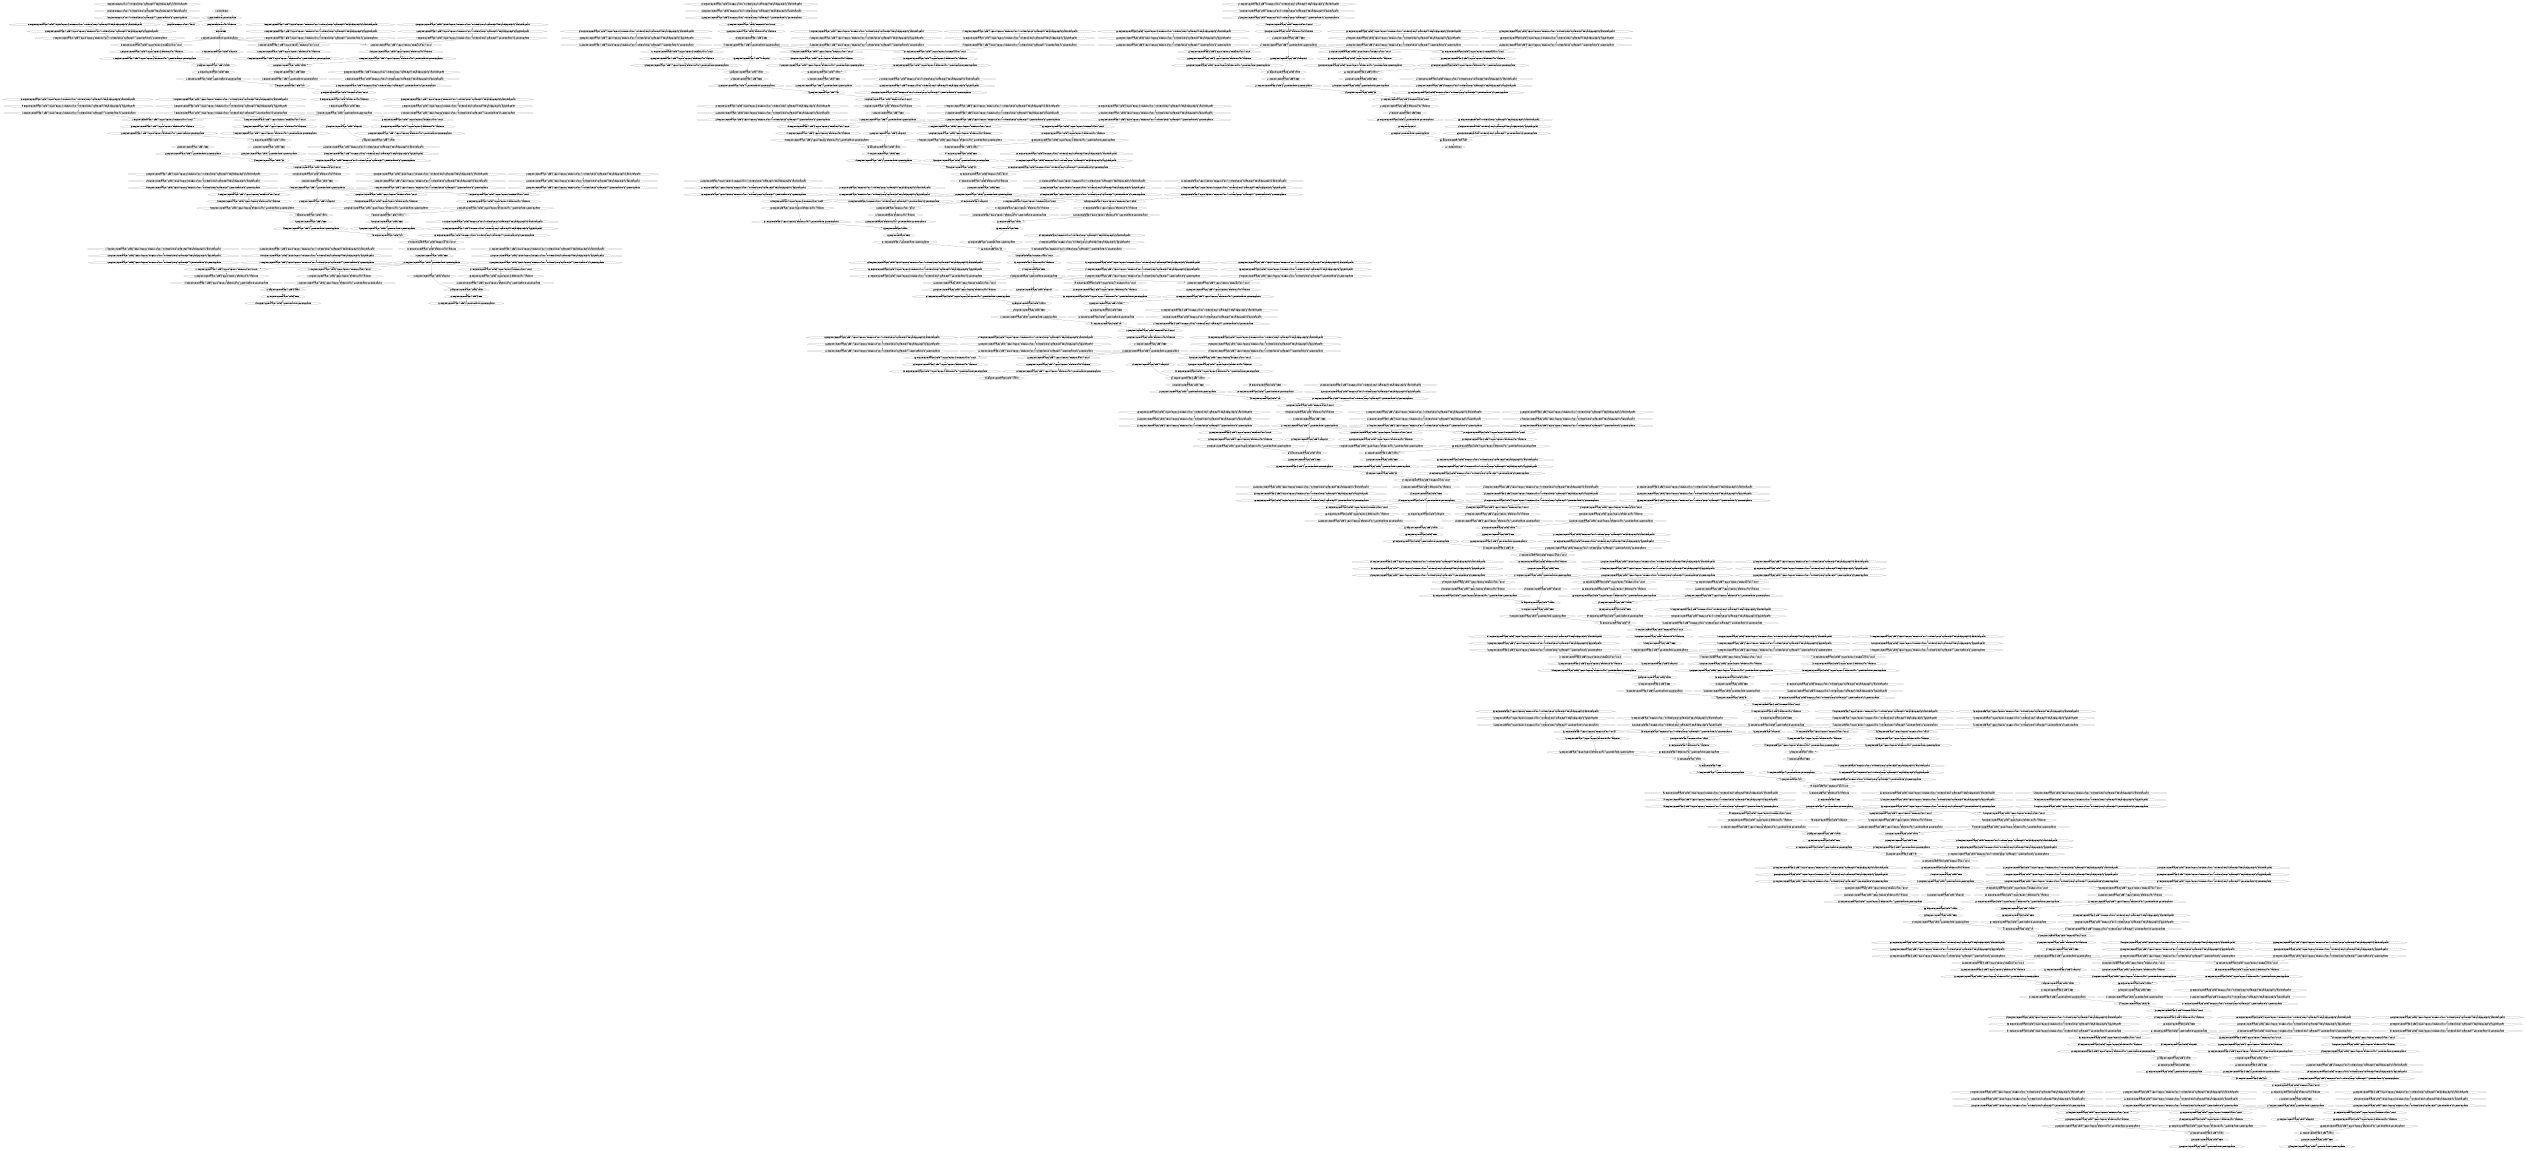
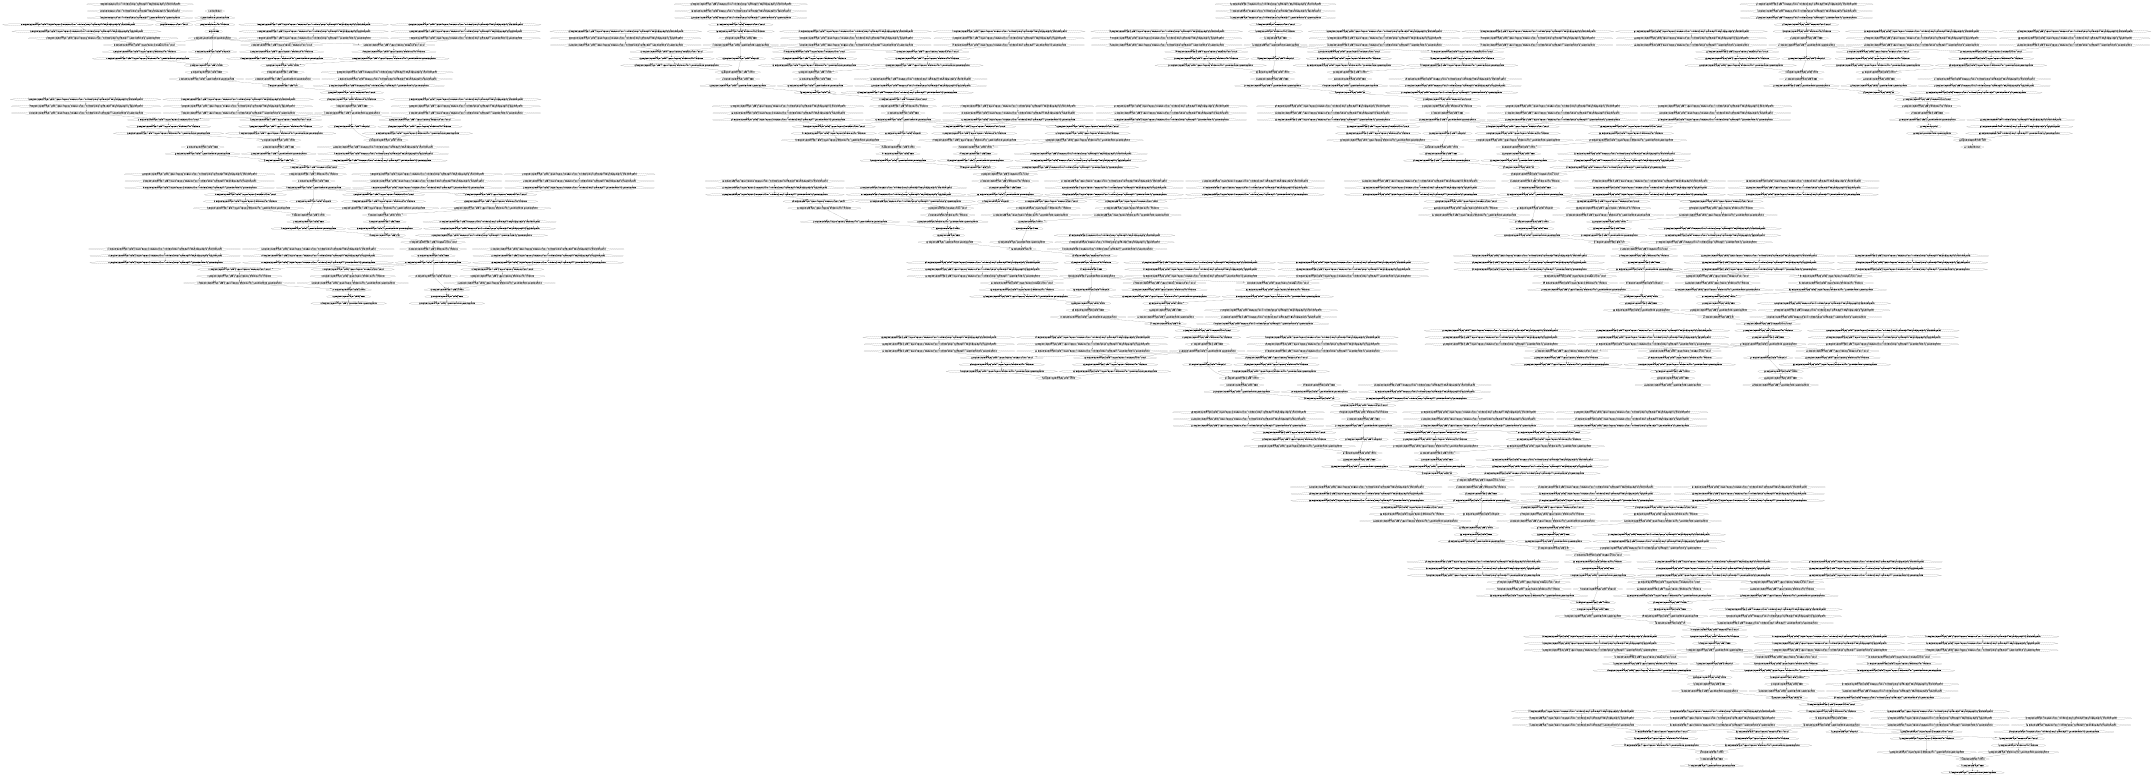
(1791, 779) -> none
